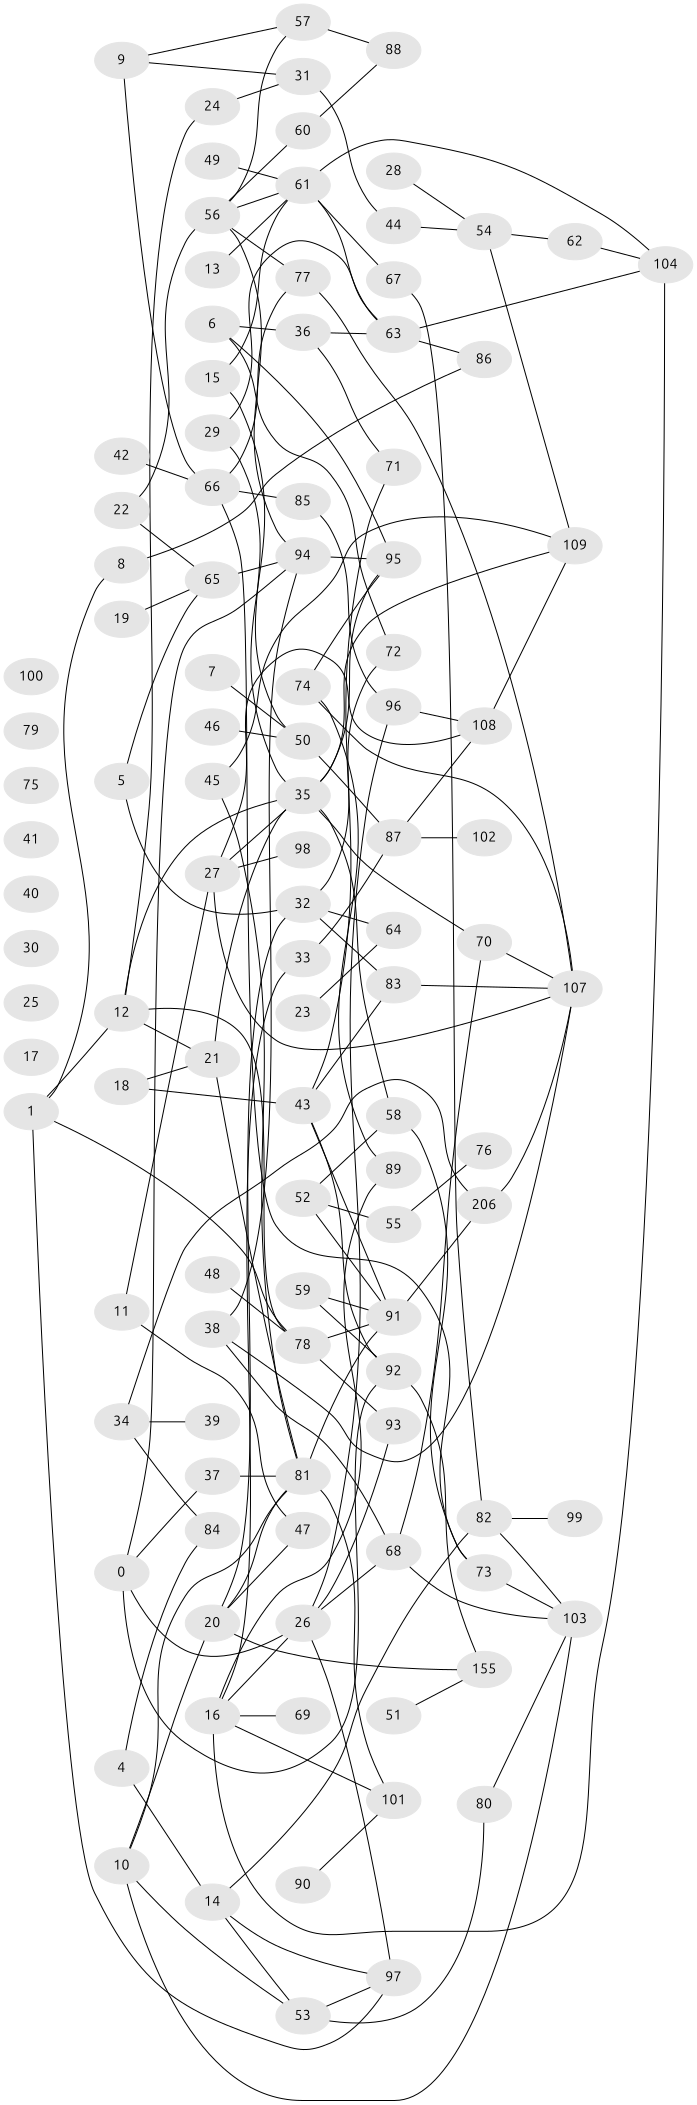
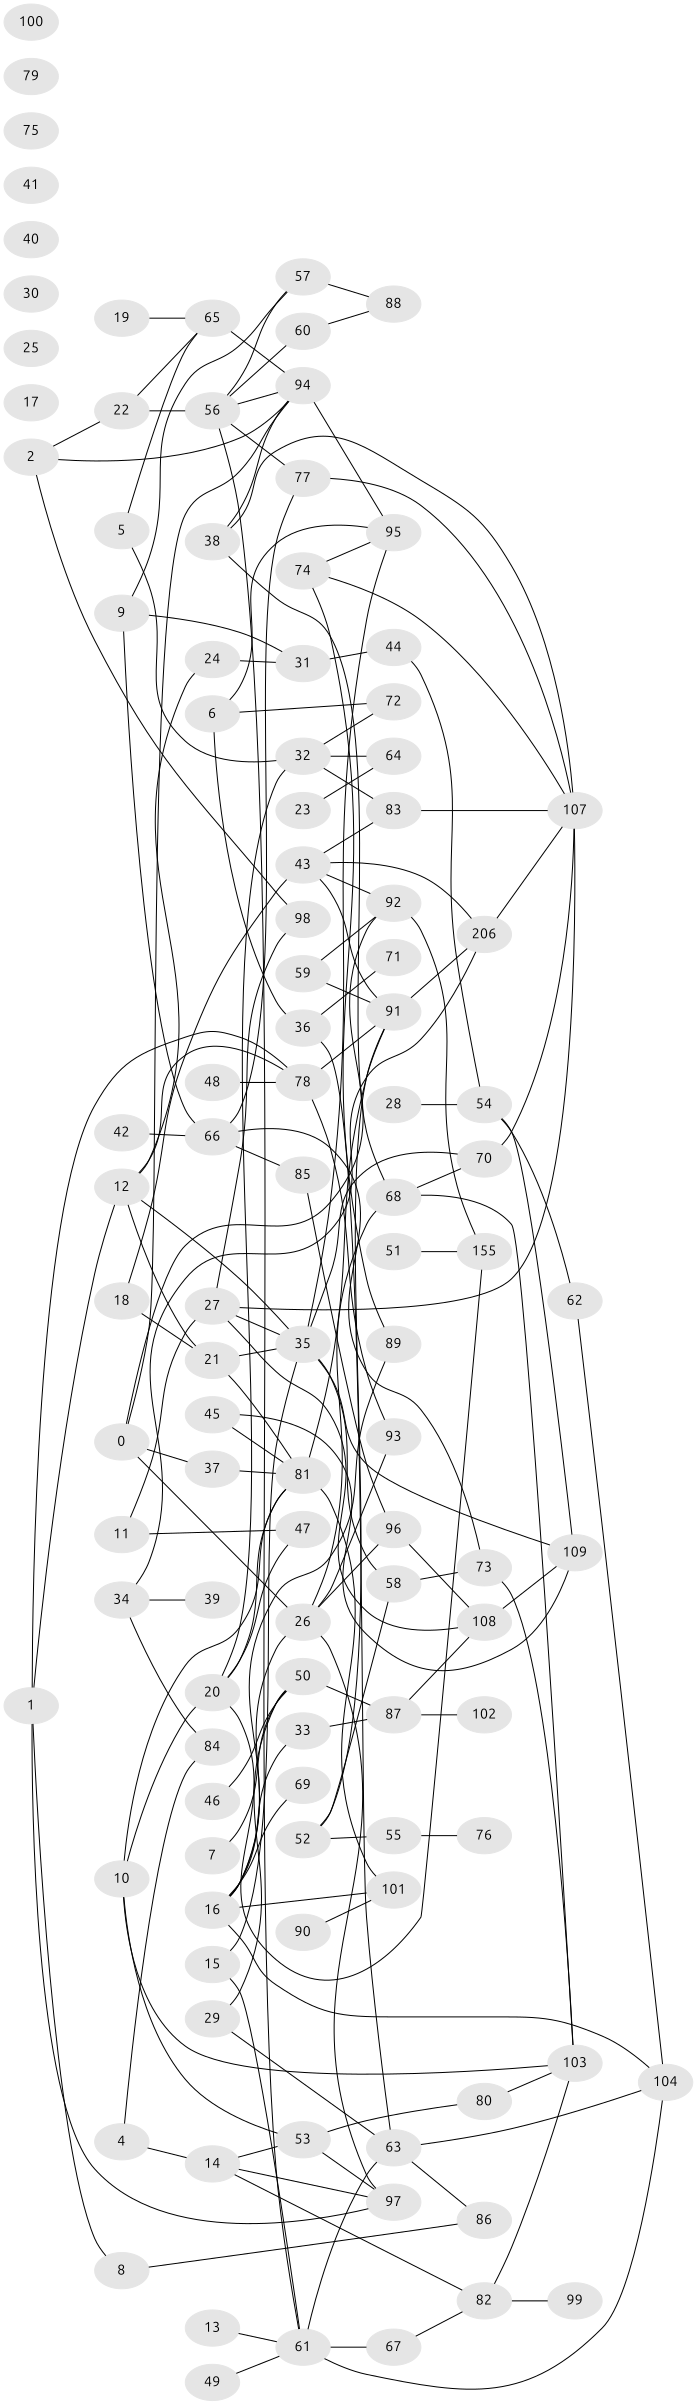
none -> (31, 457)
(348, 786) -> (409, 871)
